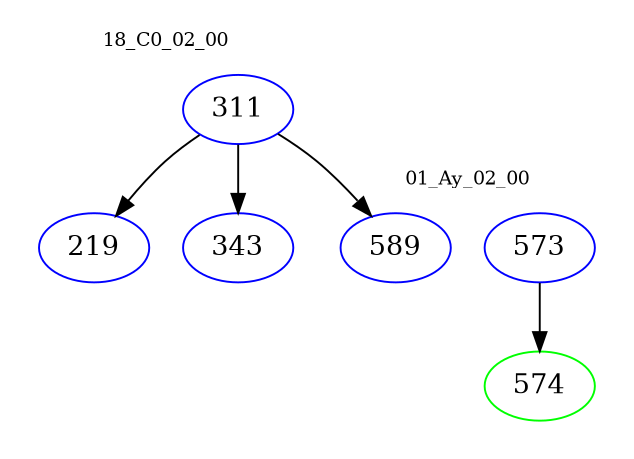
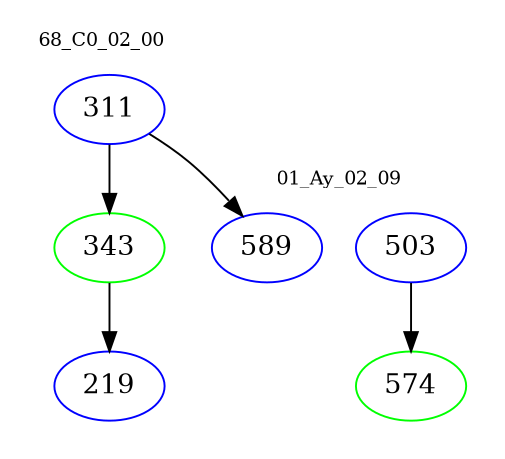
(166, 41) -> (102, 41)
(161, 165) -> (109, 308)
(468, 180) -> (339, 180)
(238, 248) -> (109, 248)
(540, 248) -> (411, 248)
